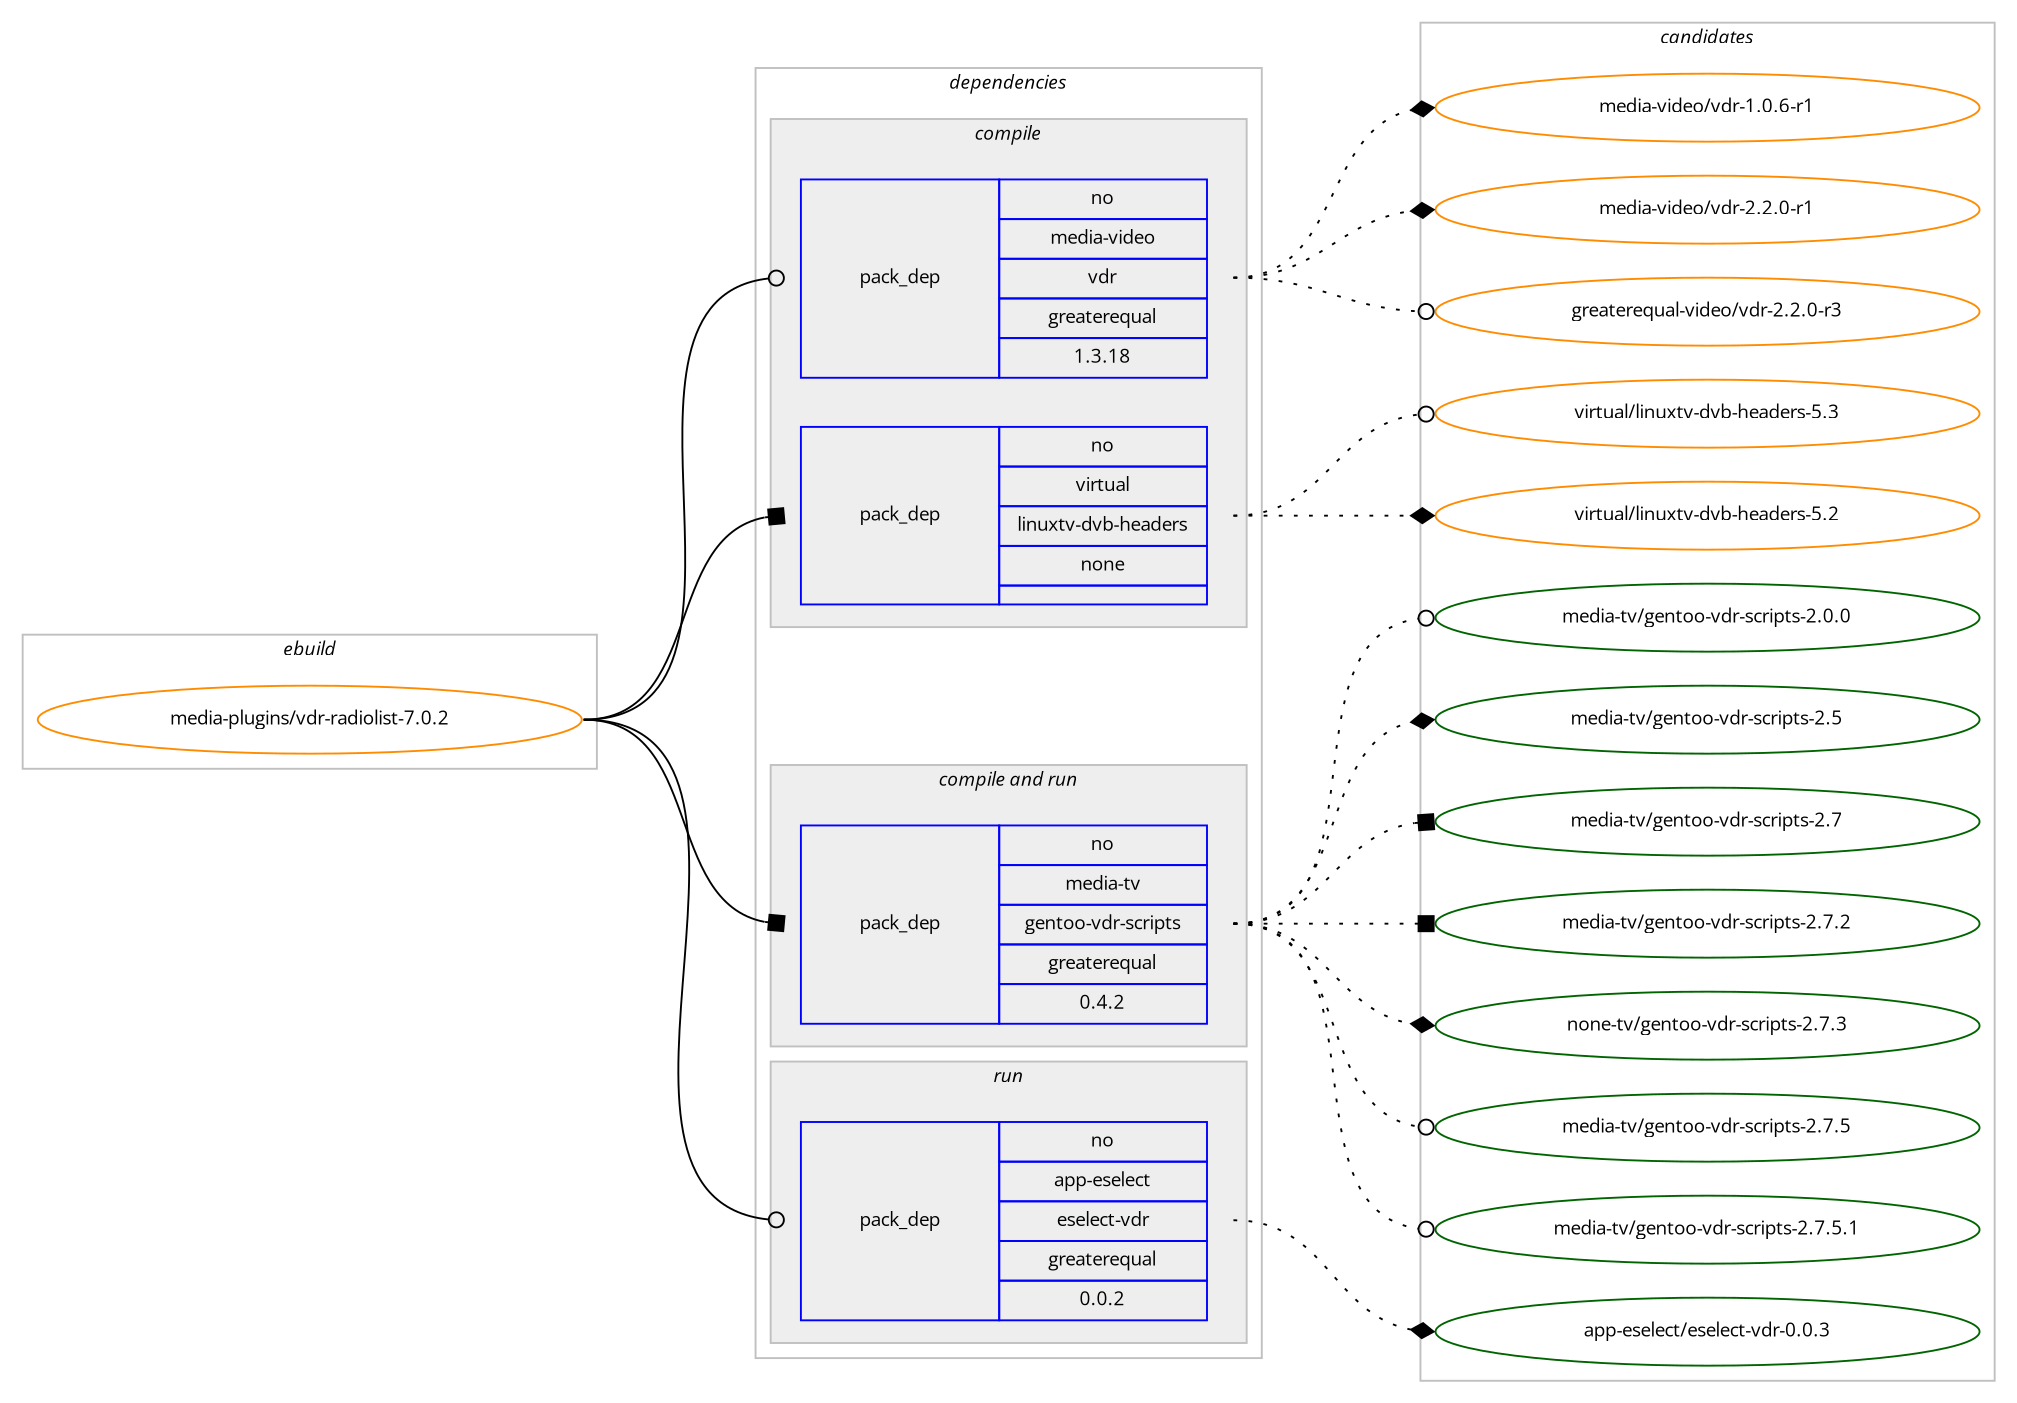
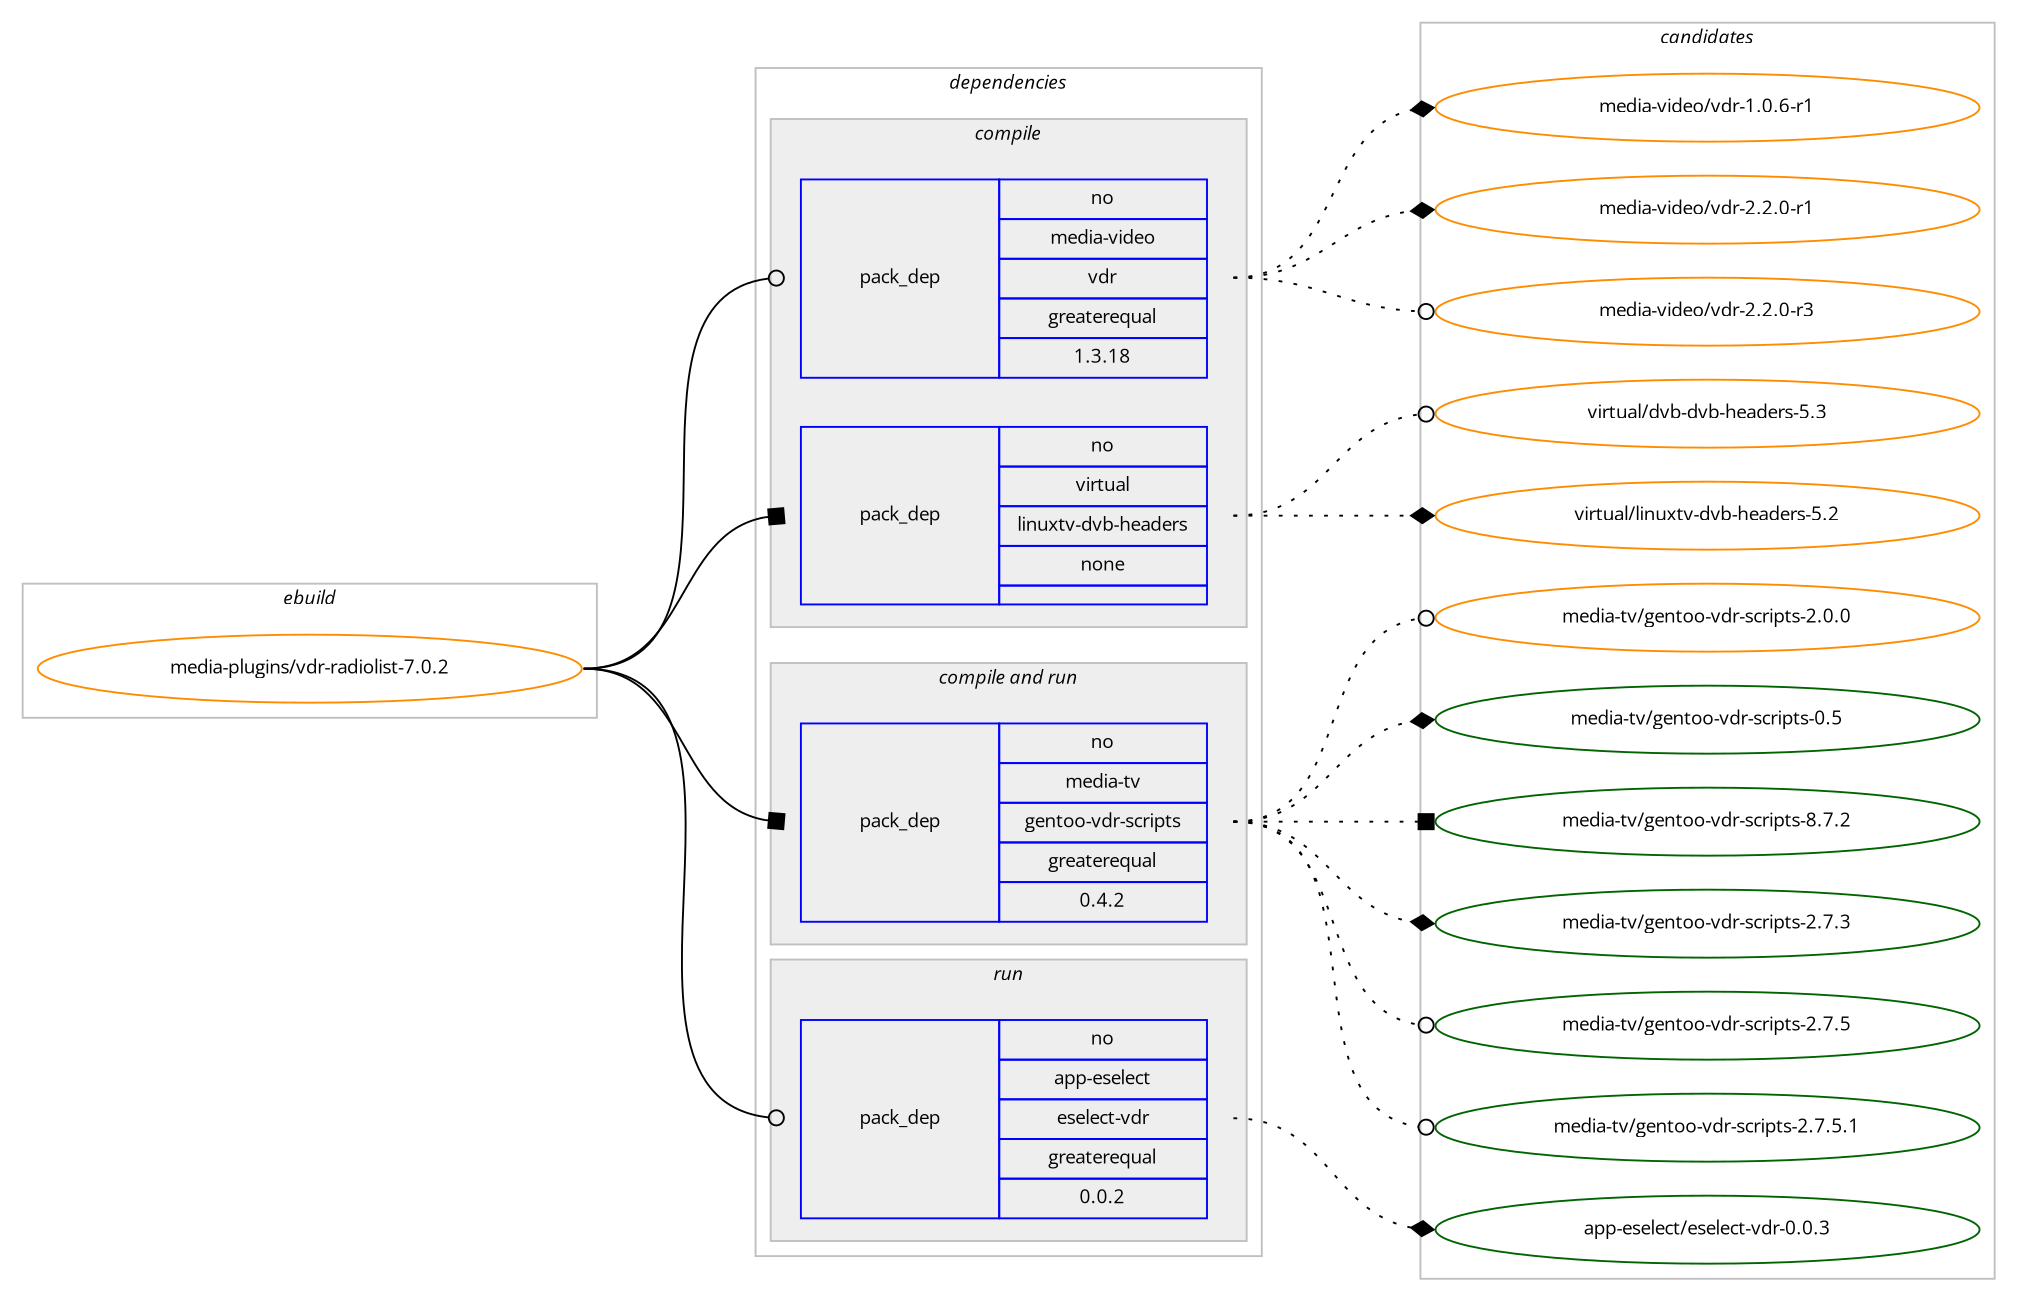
(1708, 312) -> (1708, 312)
(1708, 414) -> (1708, 414)
(1708, 618) -> (1708, 618)
(1708, 720) -> (1708, 720)
(1708, 822) -> none
(1708, 924) -> (1708, 822)
(1708, 1026) -> (1708, 924)
